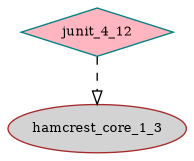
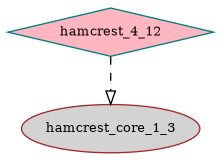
(97, 32) -> (111, 32)
